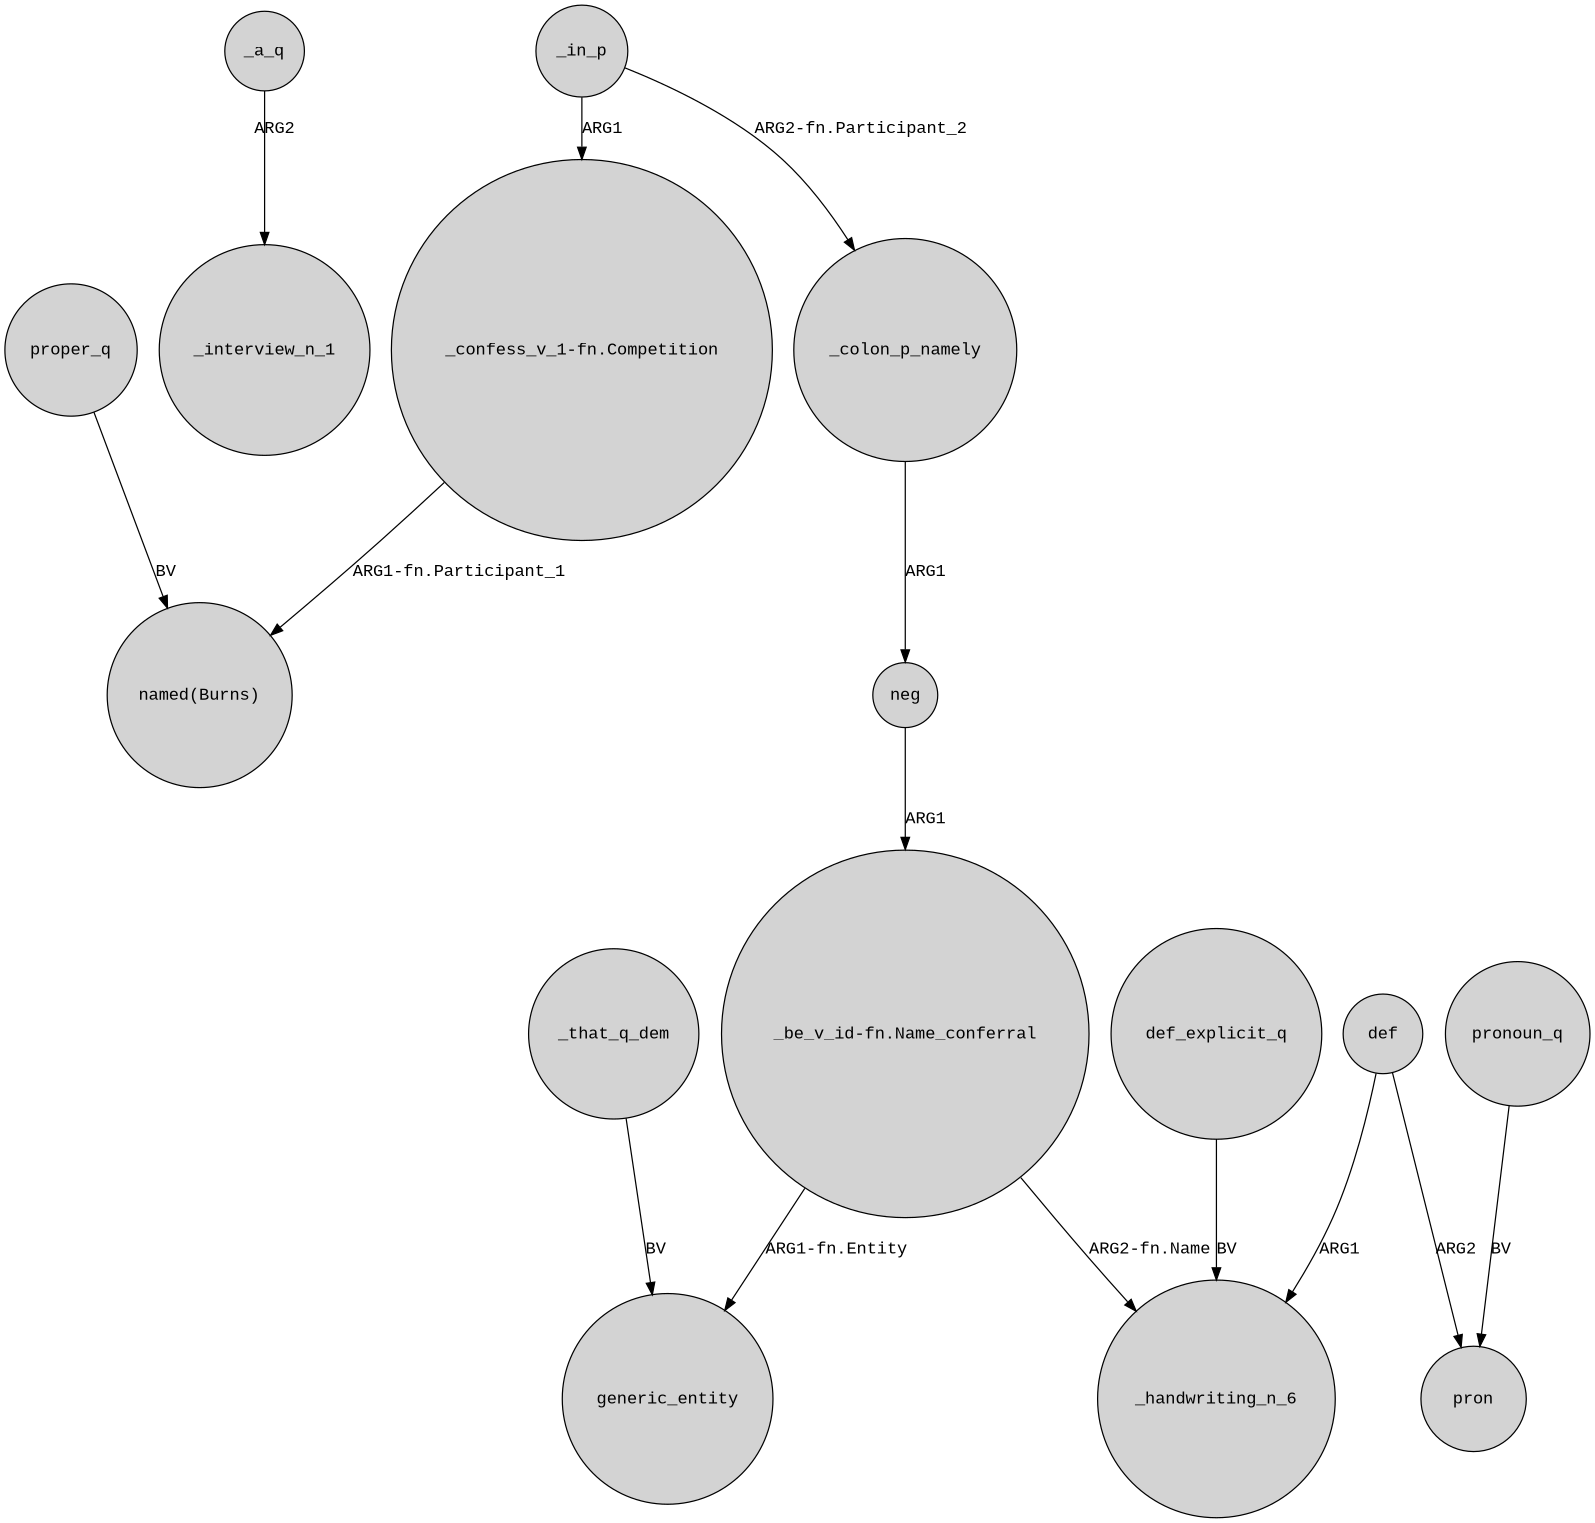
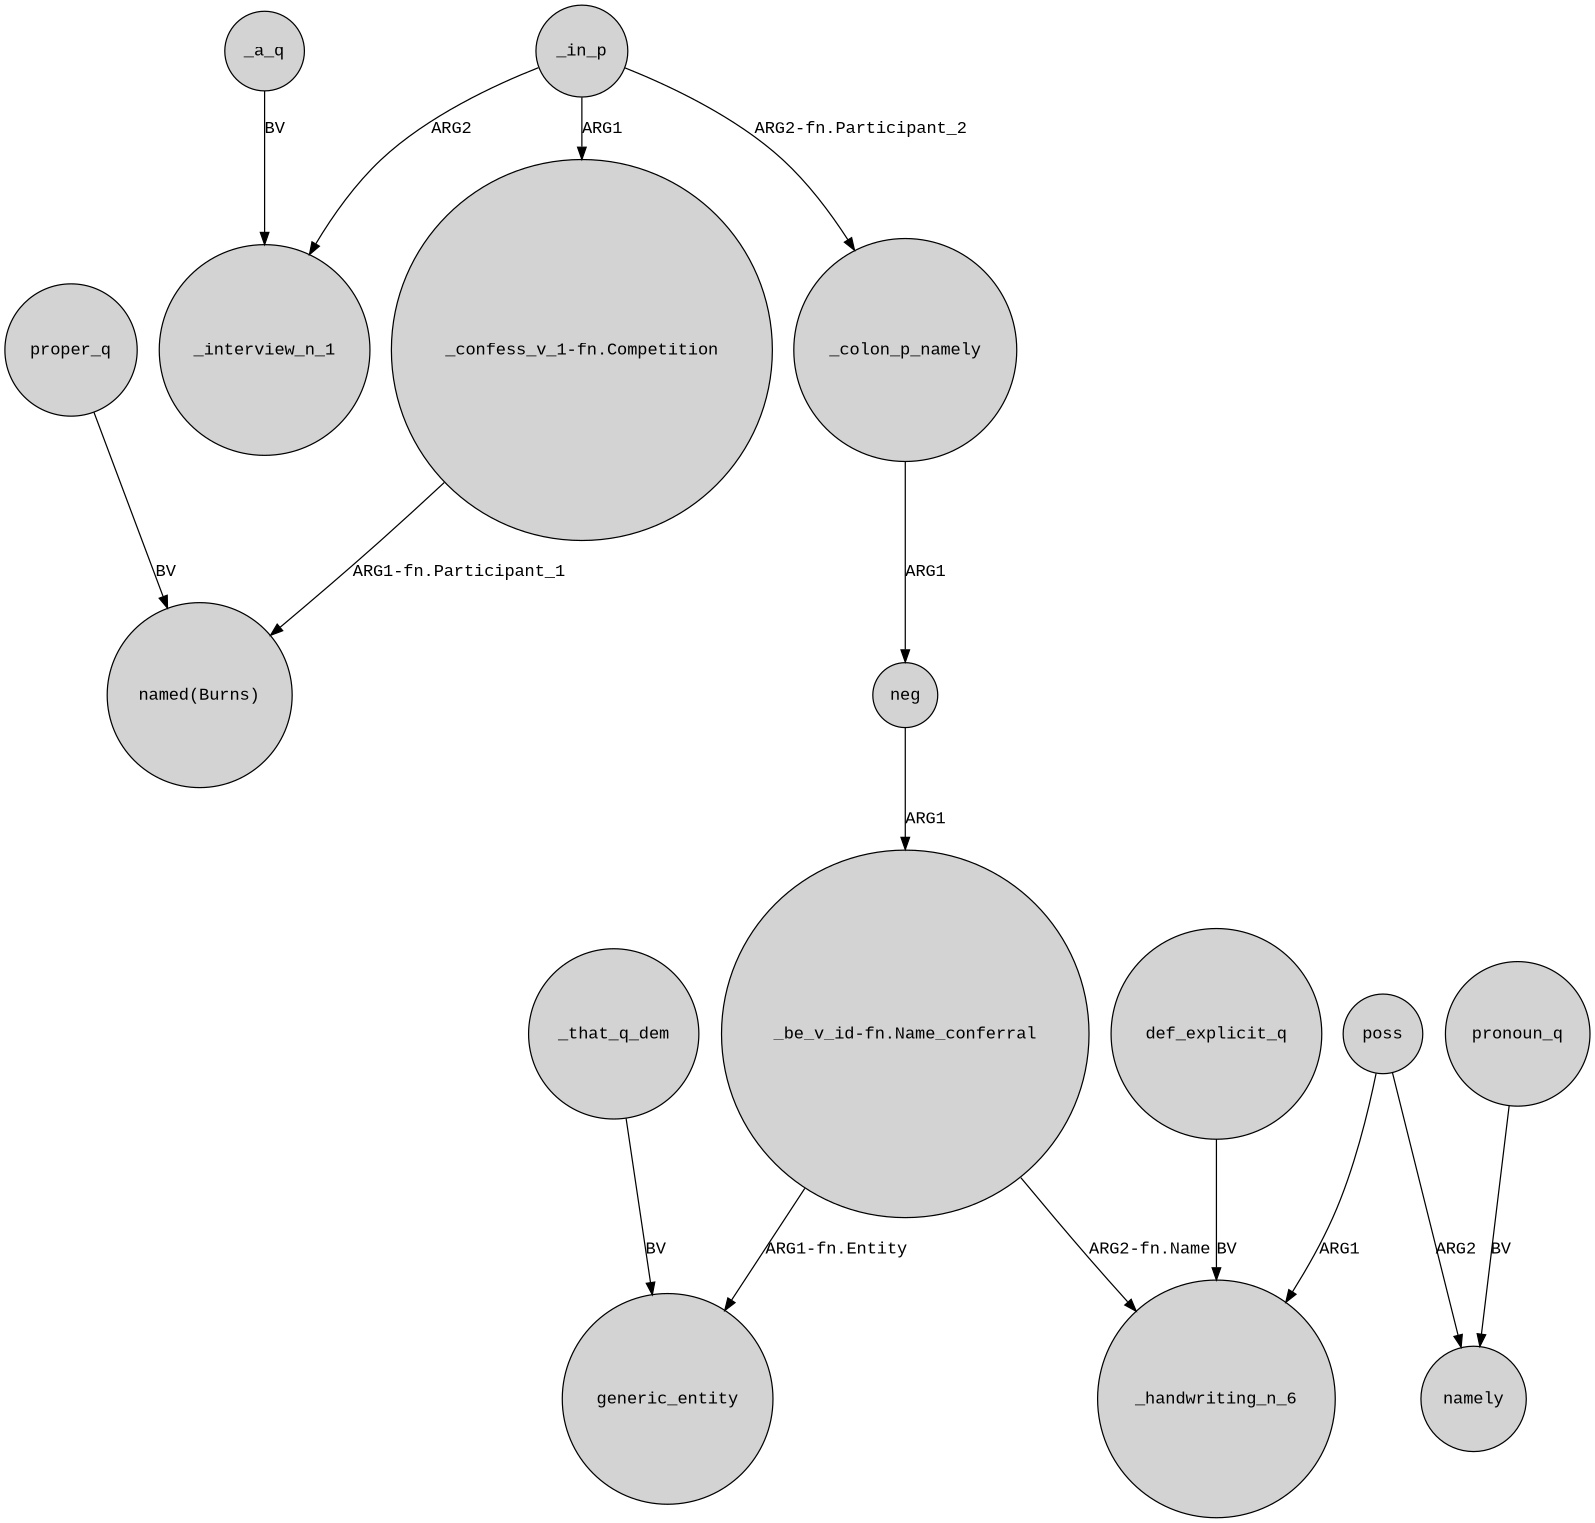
(275, 129) -> (275, 129)
none -> (411, 135)
(1383, 1034) -> (1383, 1034)
(1474, 1399) -> (1474, 1399)
